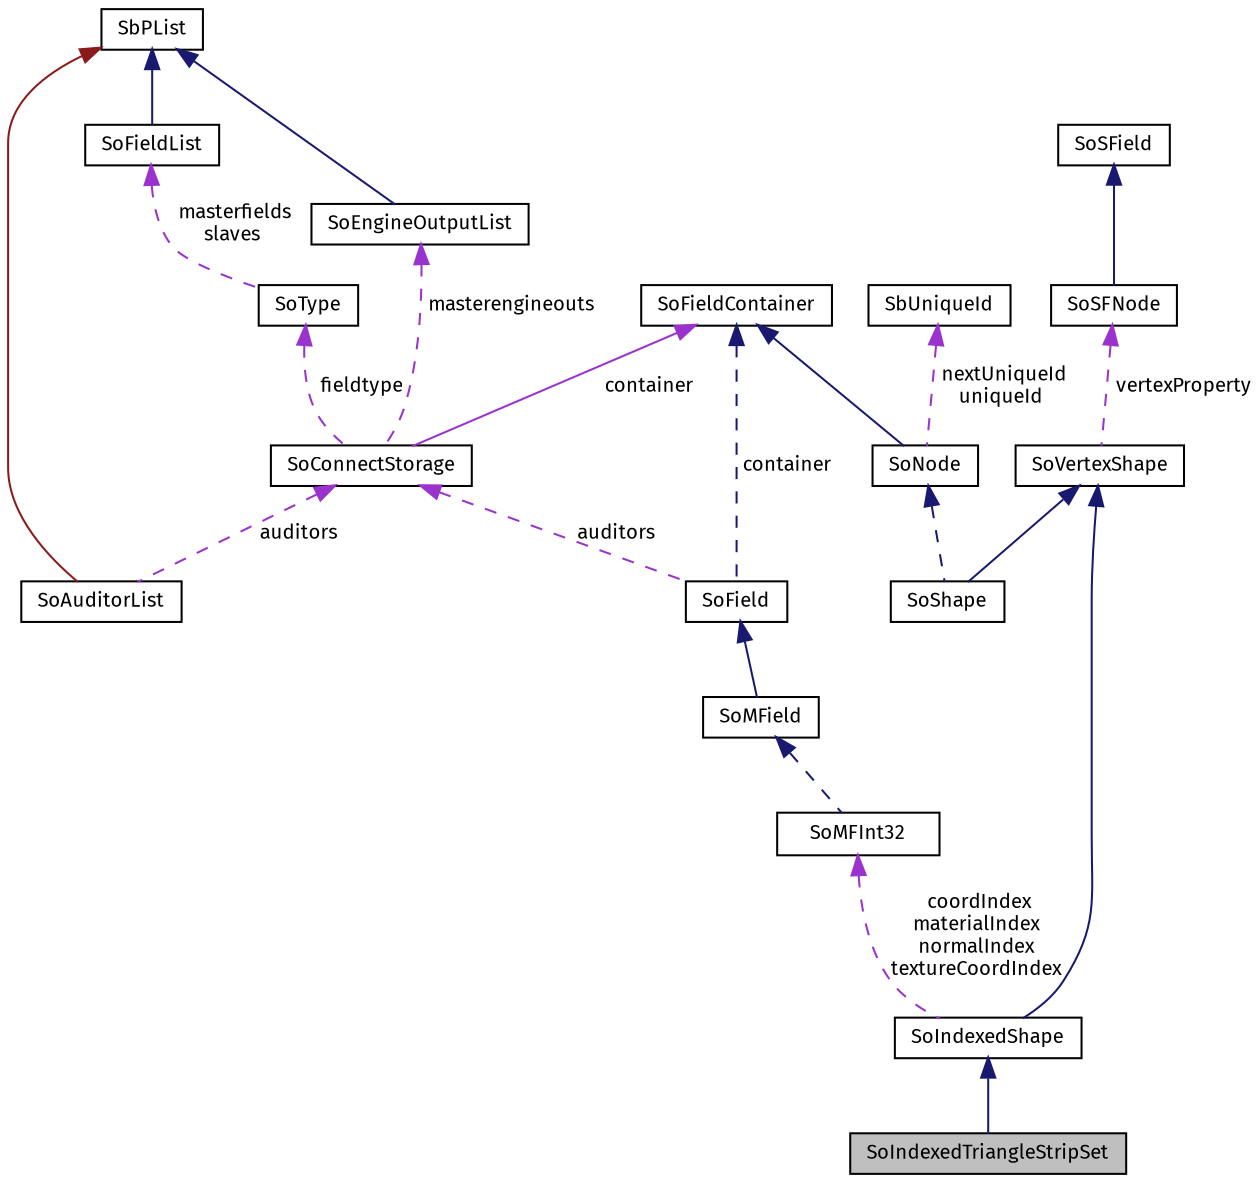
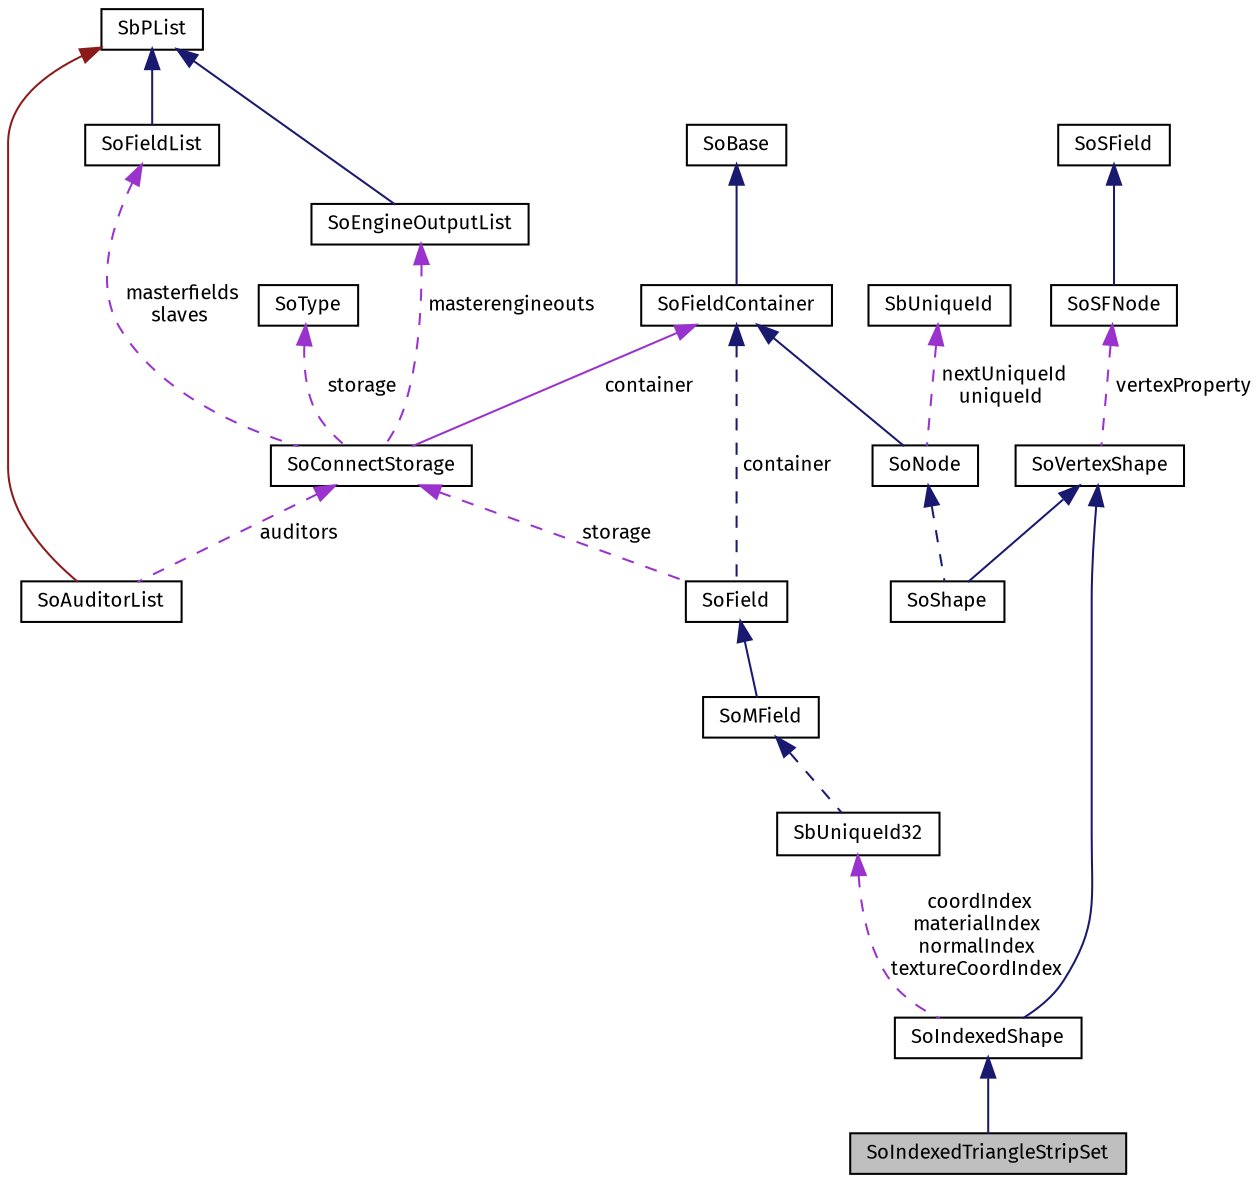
none -> (737, 145)
(184, 256) -> (140, 355)
(359, 387) -> (359, 387)
(614, 534) -> (614, 534)
(858, 834) -> (858, 834)
